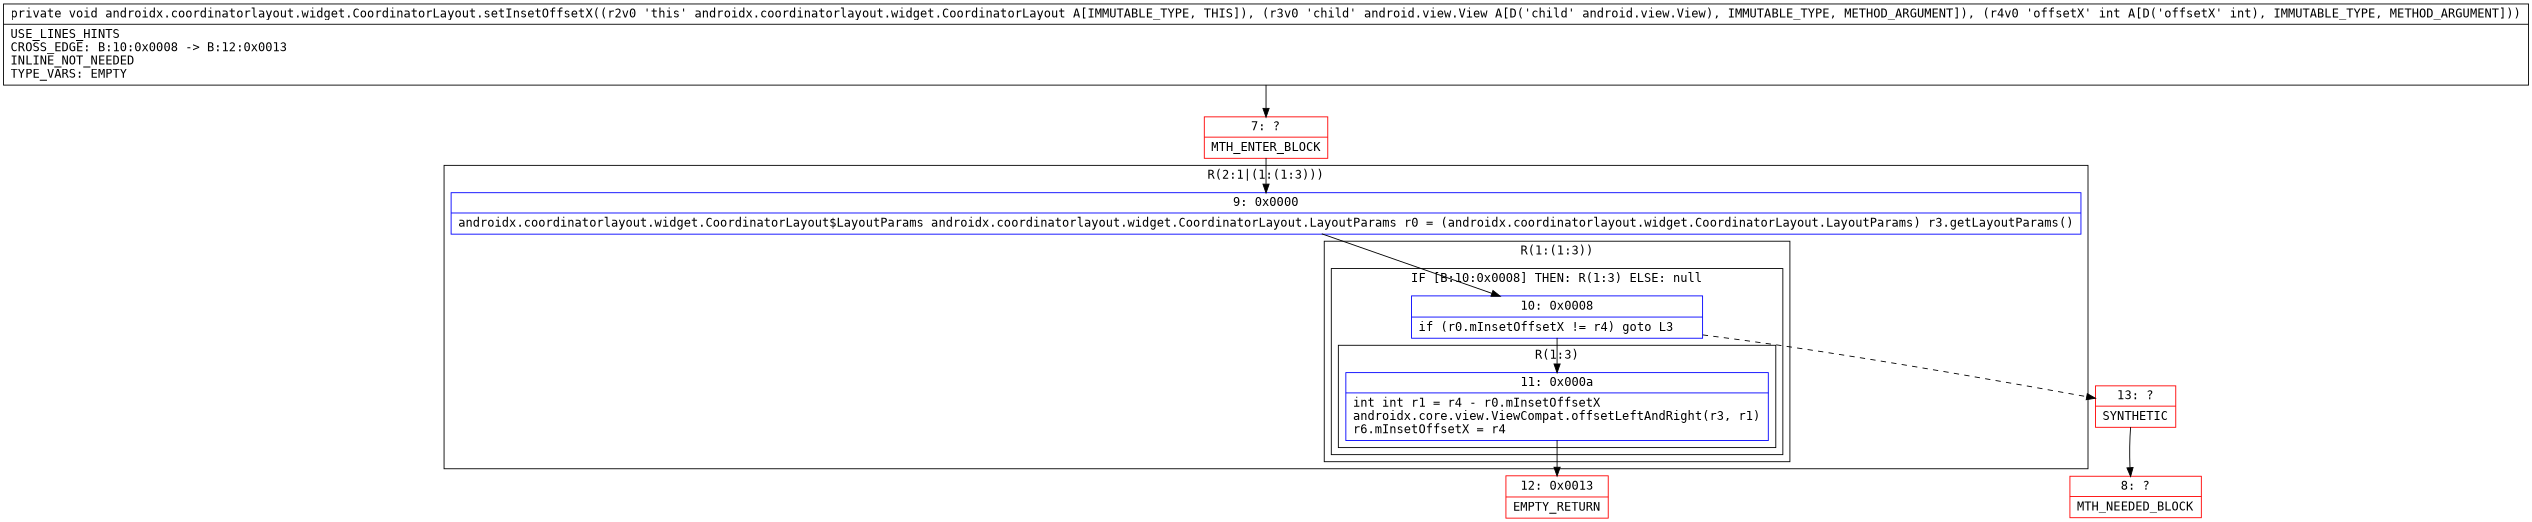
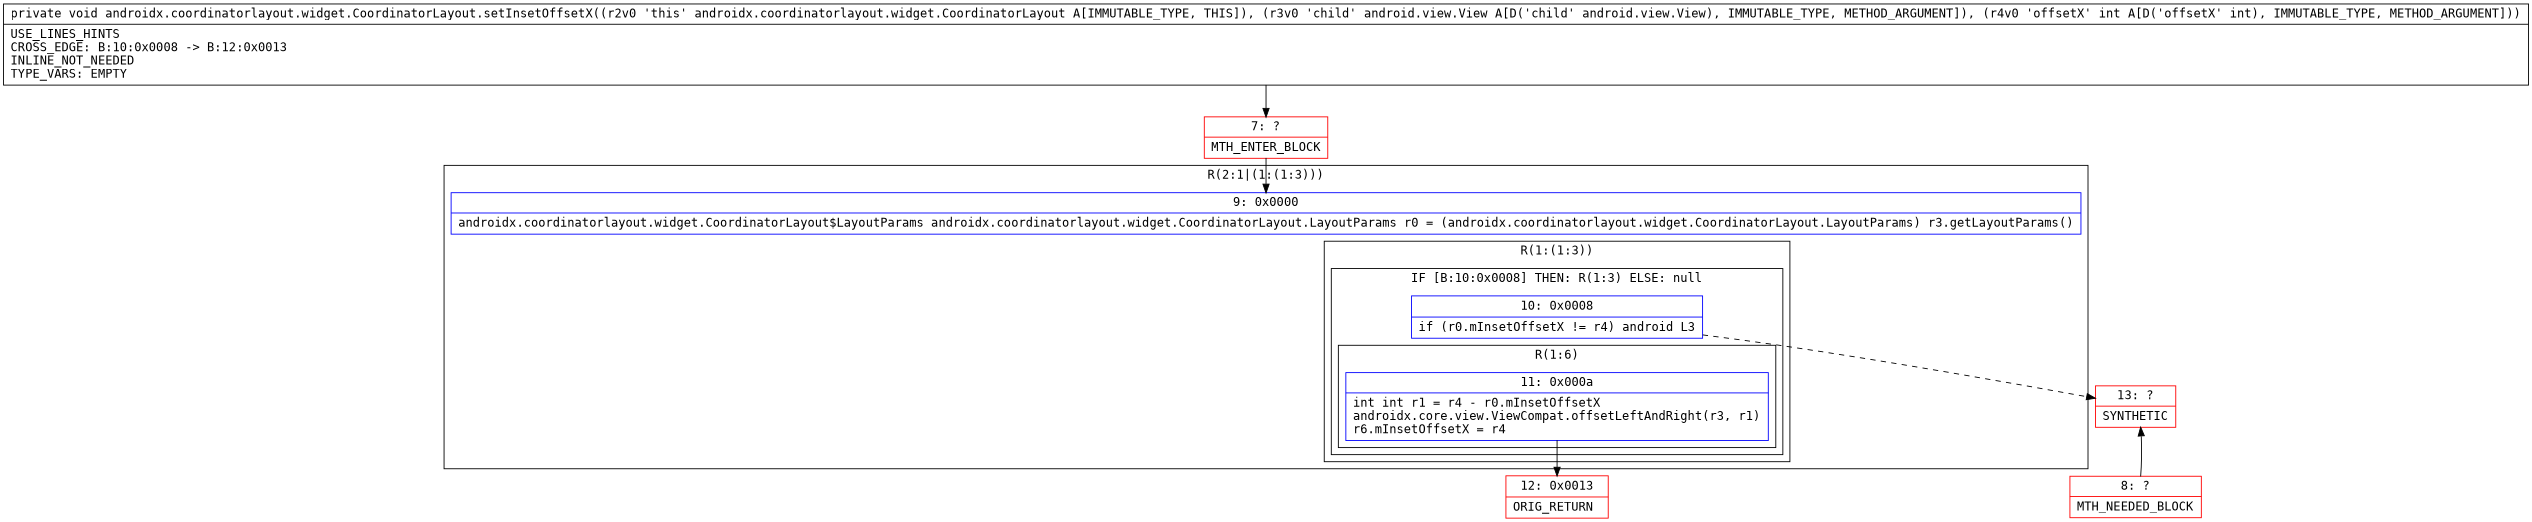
(1403, 262) -> none
(1546, 327) -> (1557, 327)
(1557, 351) -> none
(1557, 355) -> (1557, 355)
(2130, 447) -> (2142, 456)
(1557, 507) -> (1553, 507)
